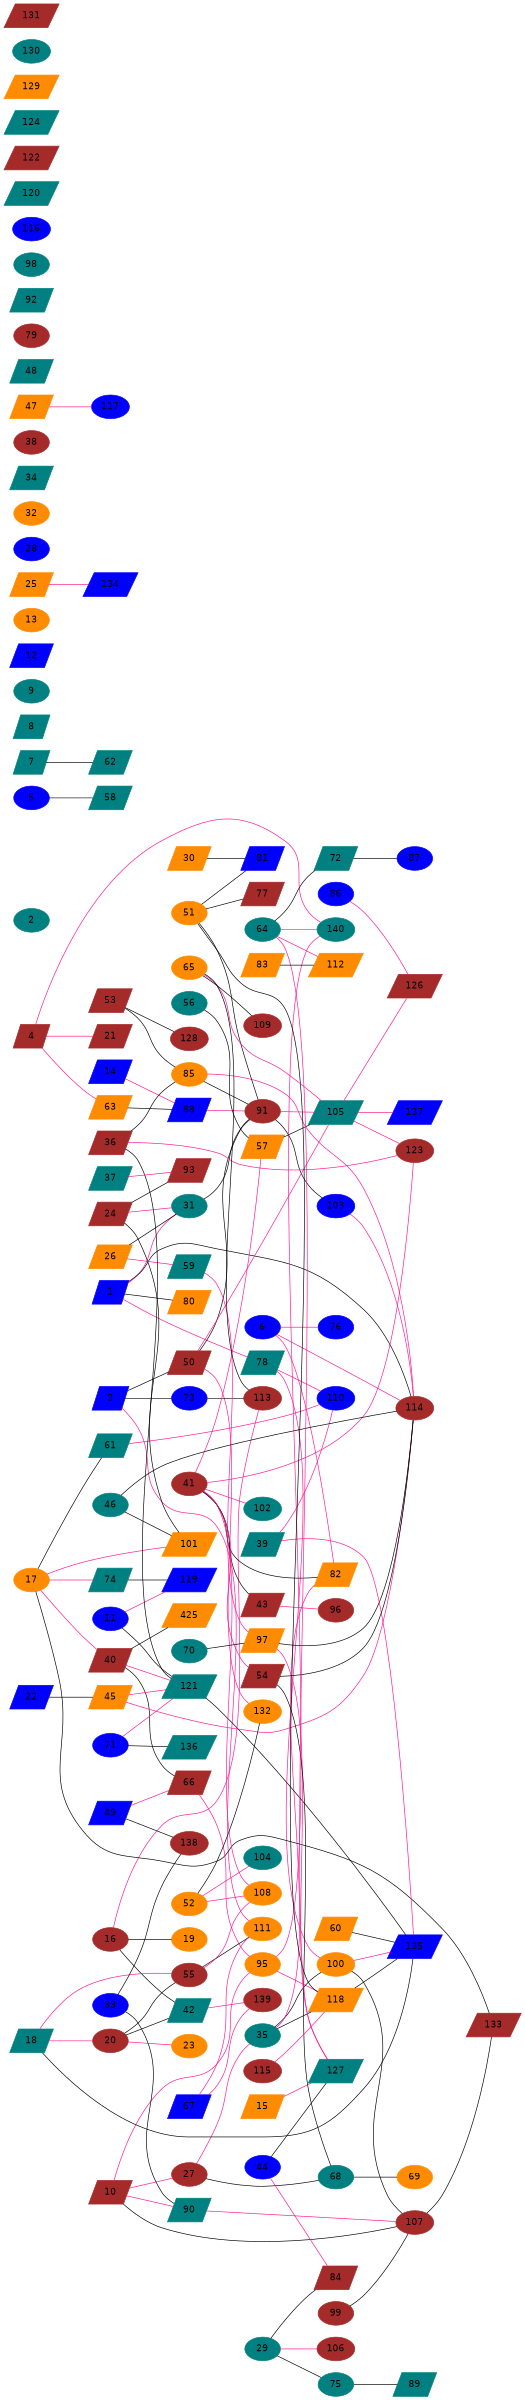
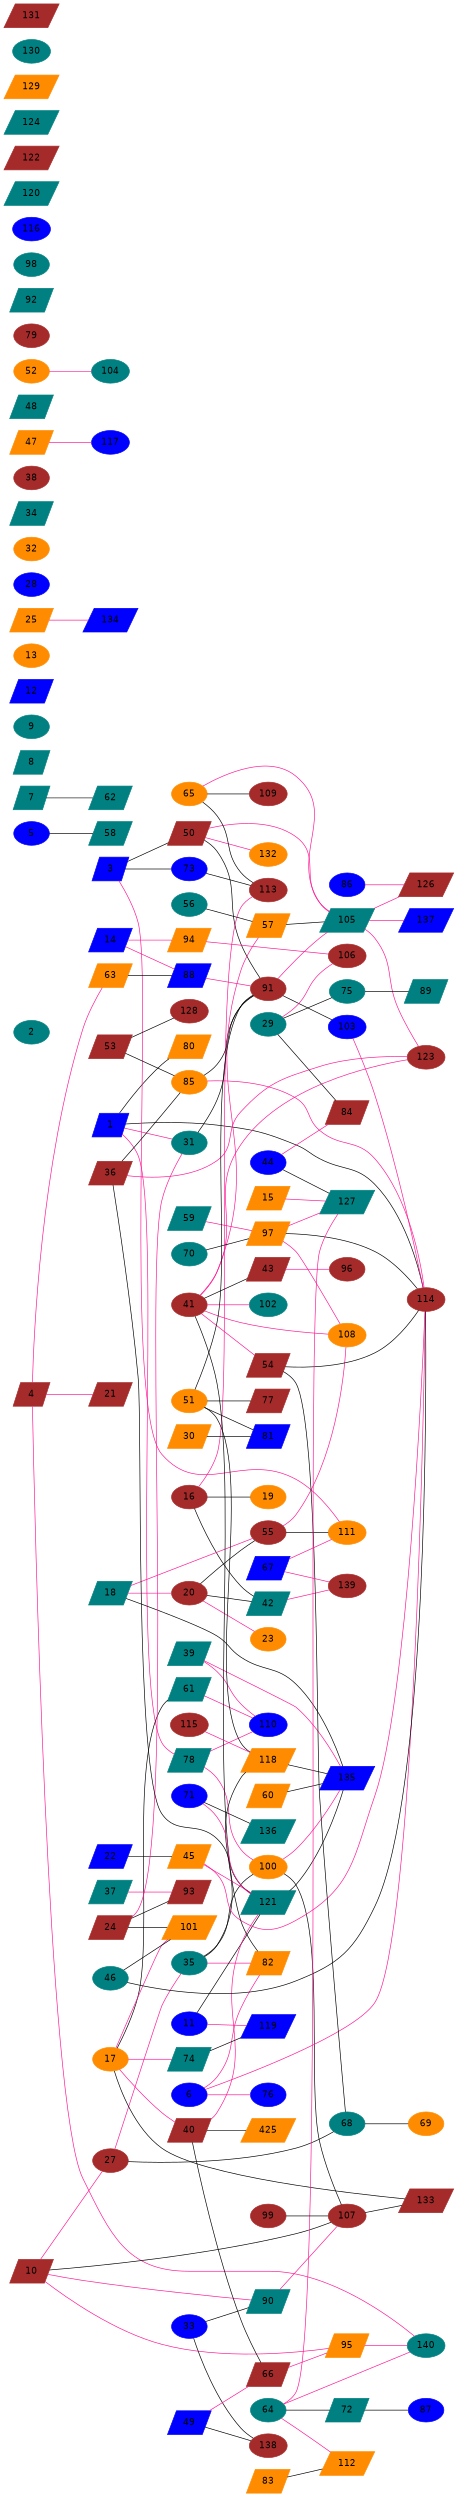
none -> (189, 940)
(110, 1257) -> none
(236, 1811) -> none
(222, 1899) -> (313, 1278)
(263, 1964) -> (347, 2346)
(291, 1978) -> none
